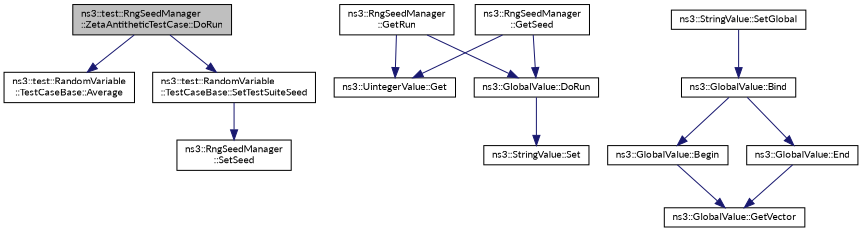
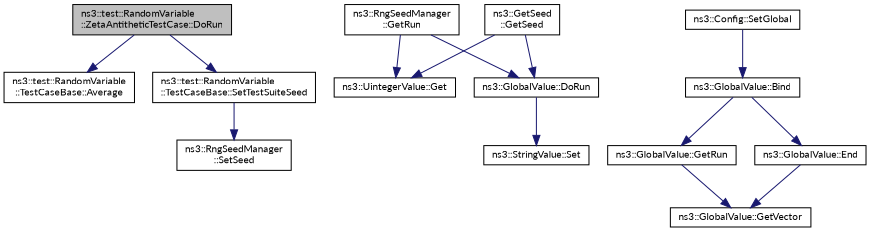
(152, 20) -> (152, 20)
(532, 20) -> (522, 20)
(739, 20) -> (743, 20)
(668, 155) -> (672, 155)
